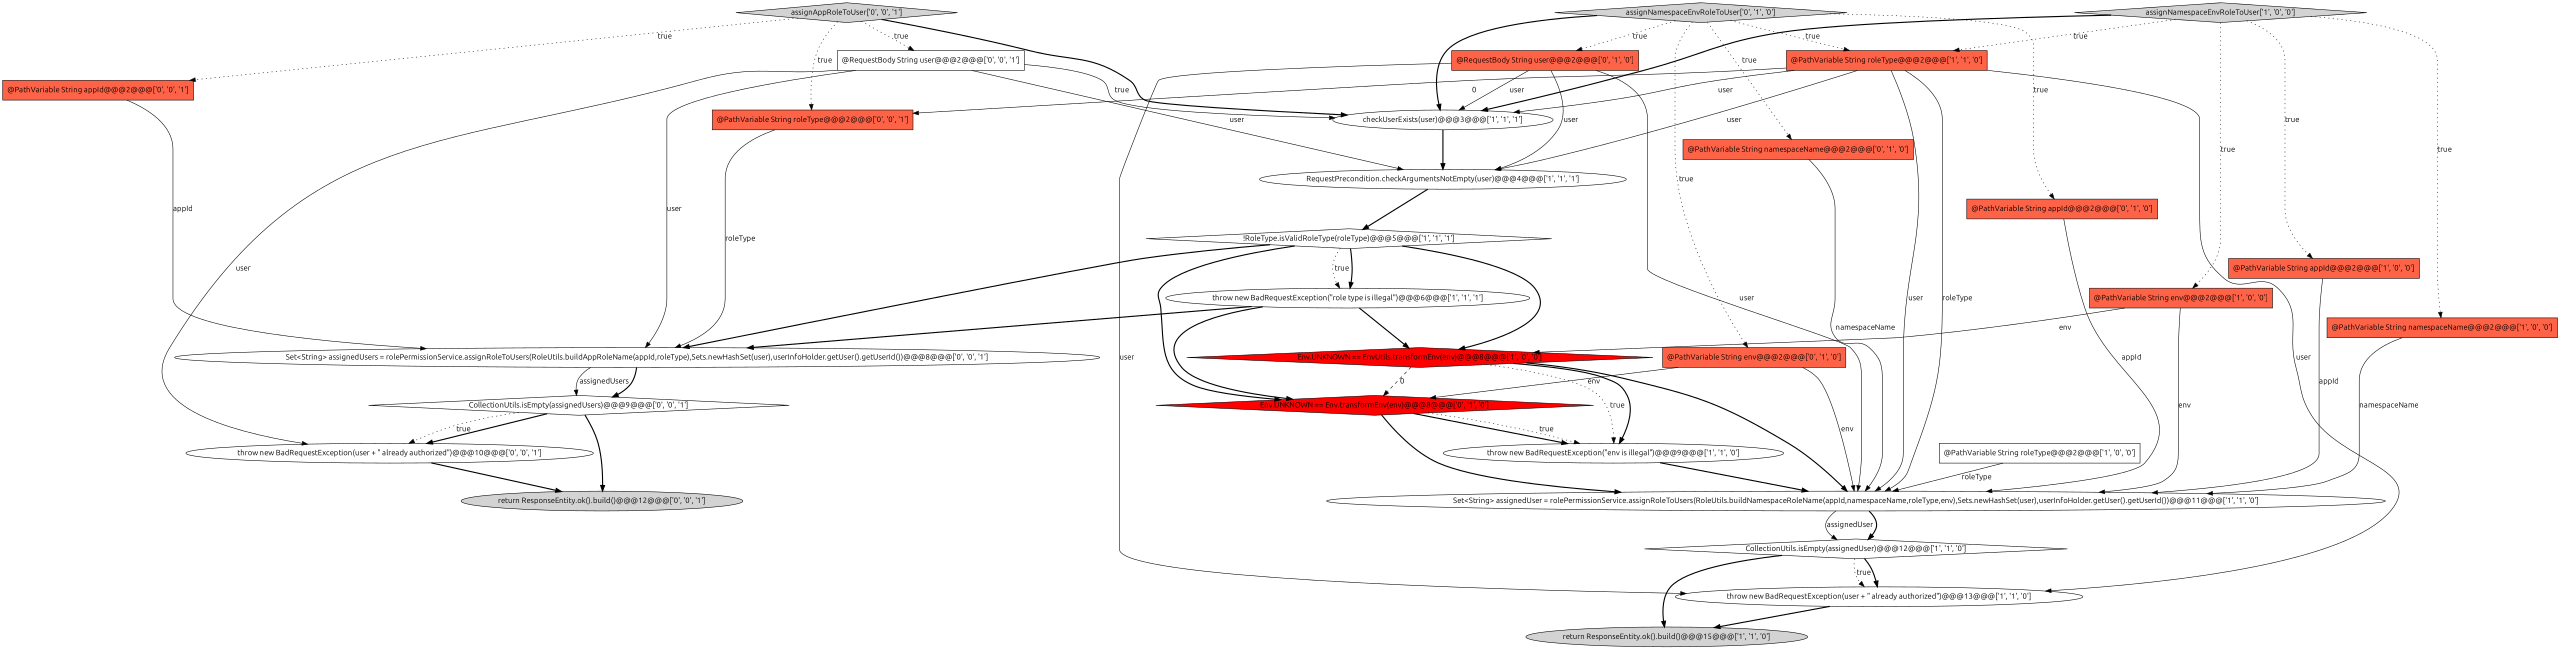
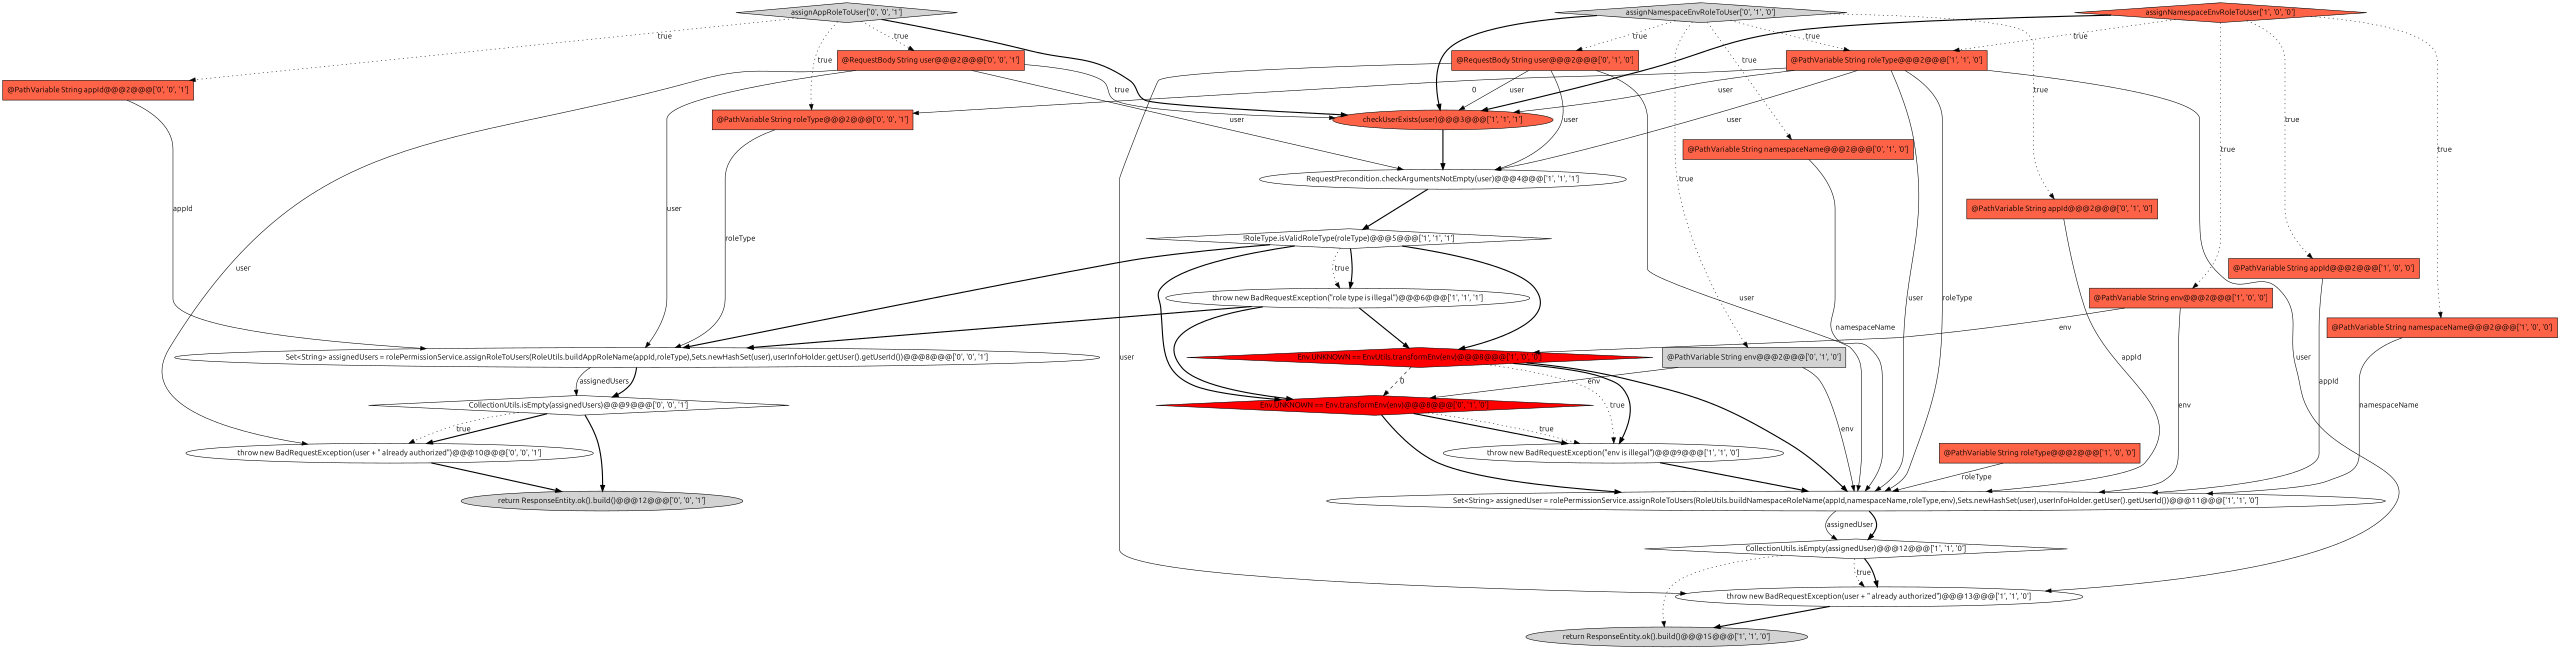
(2221, 13) -> (2221, 13)
(931, 61) -> (931, 61)
(1443, 120) -> (1443, 120)
(1754, 358) -> (1754, 358)
(2040, 453) -> (2040, 453)
(1707, 569) -> (1707, 569)
